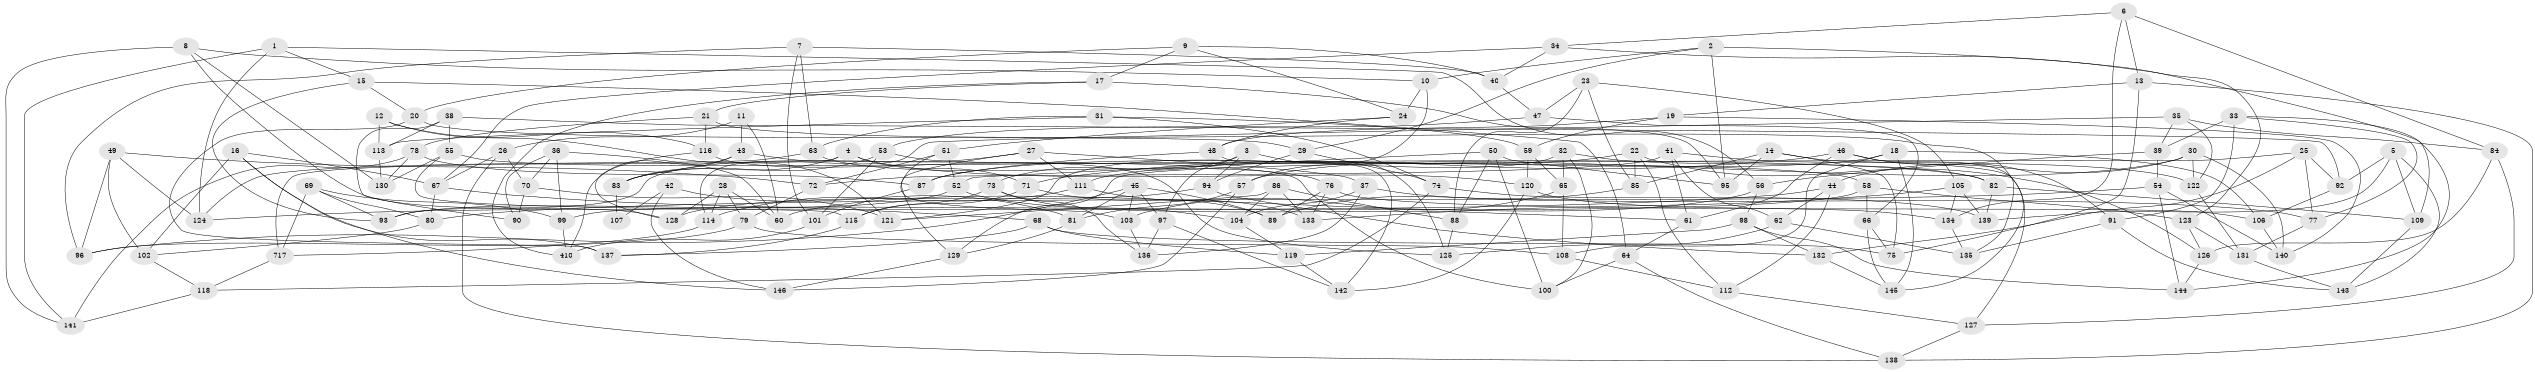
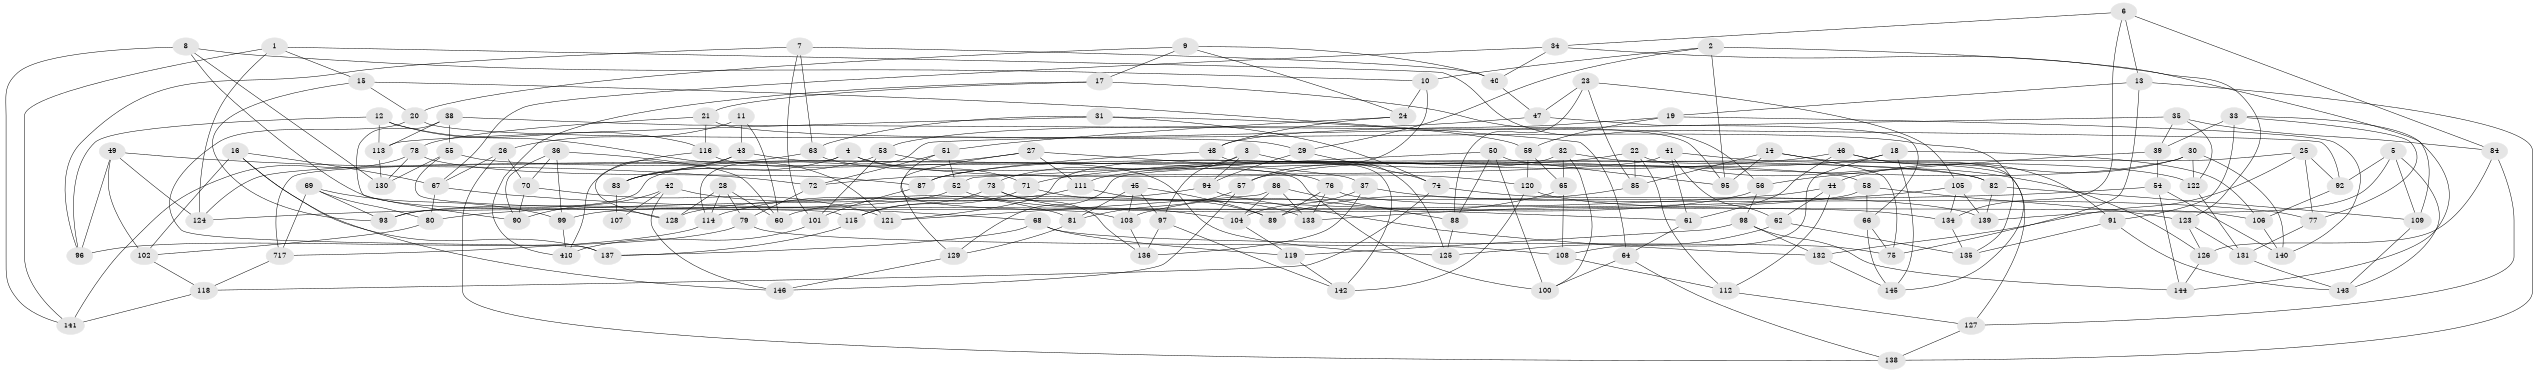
none -> (594, 205)
(765, 240) -> (174, 127)
